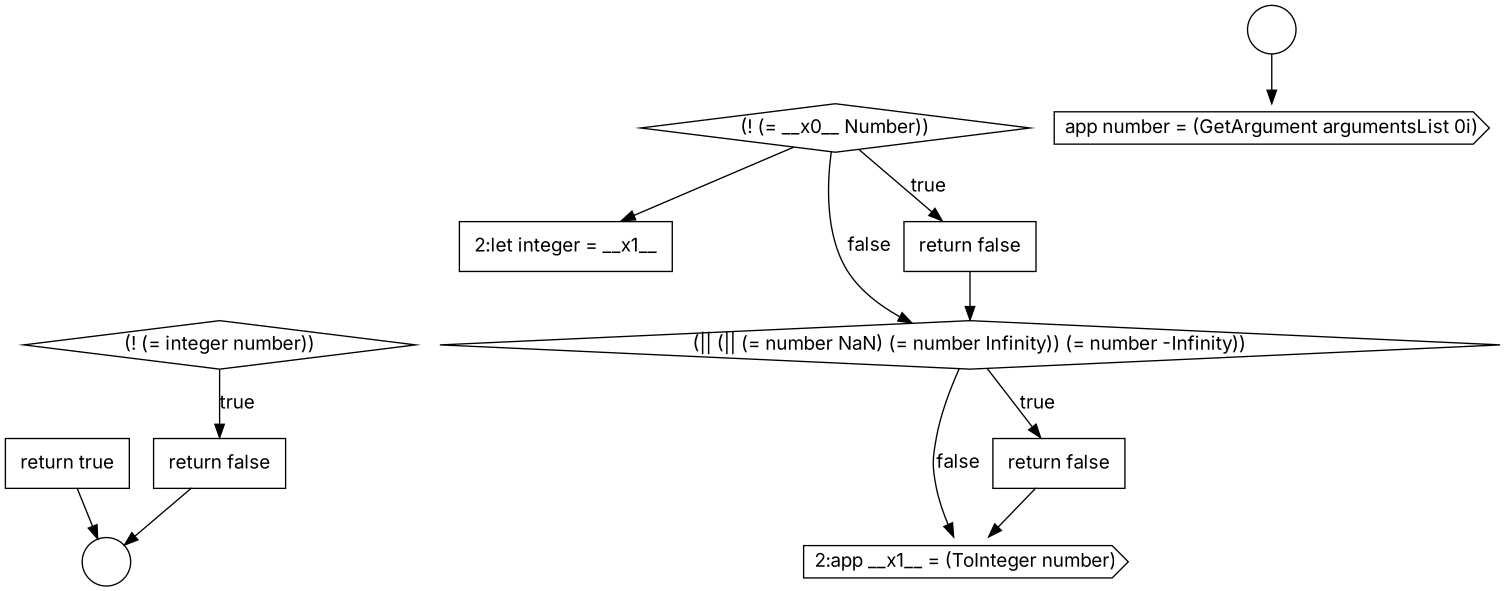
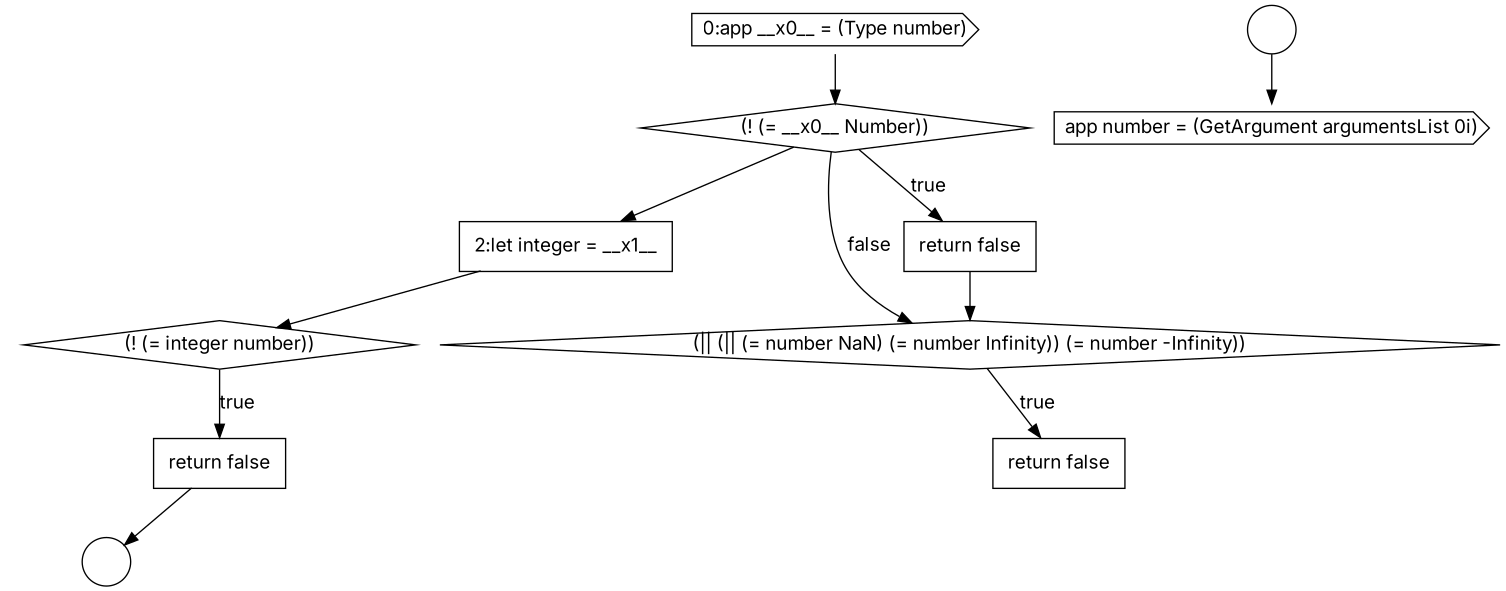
none -> (835, 30)
none -> (385, 297)
(67, 463) -> none
(966, 562) -> none
